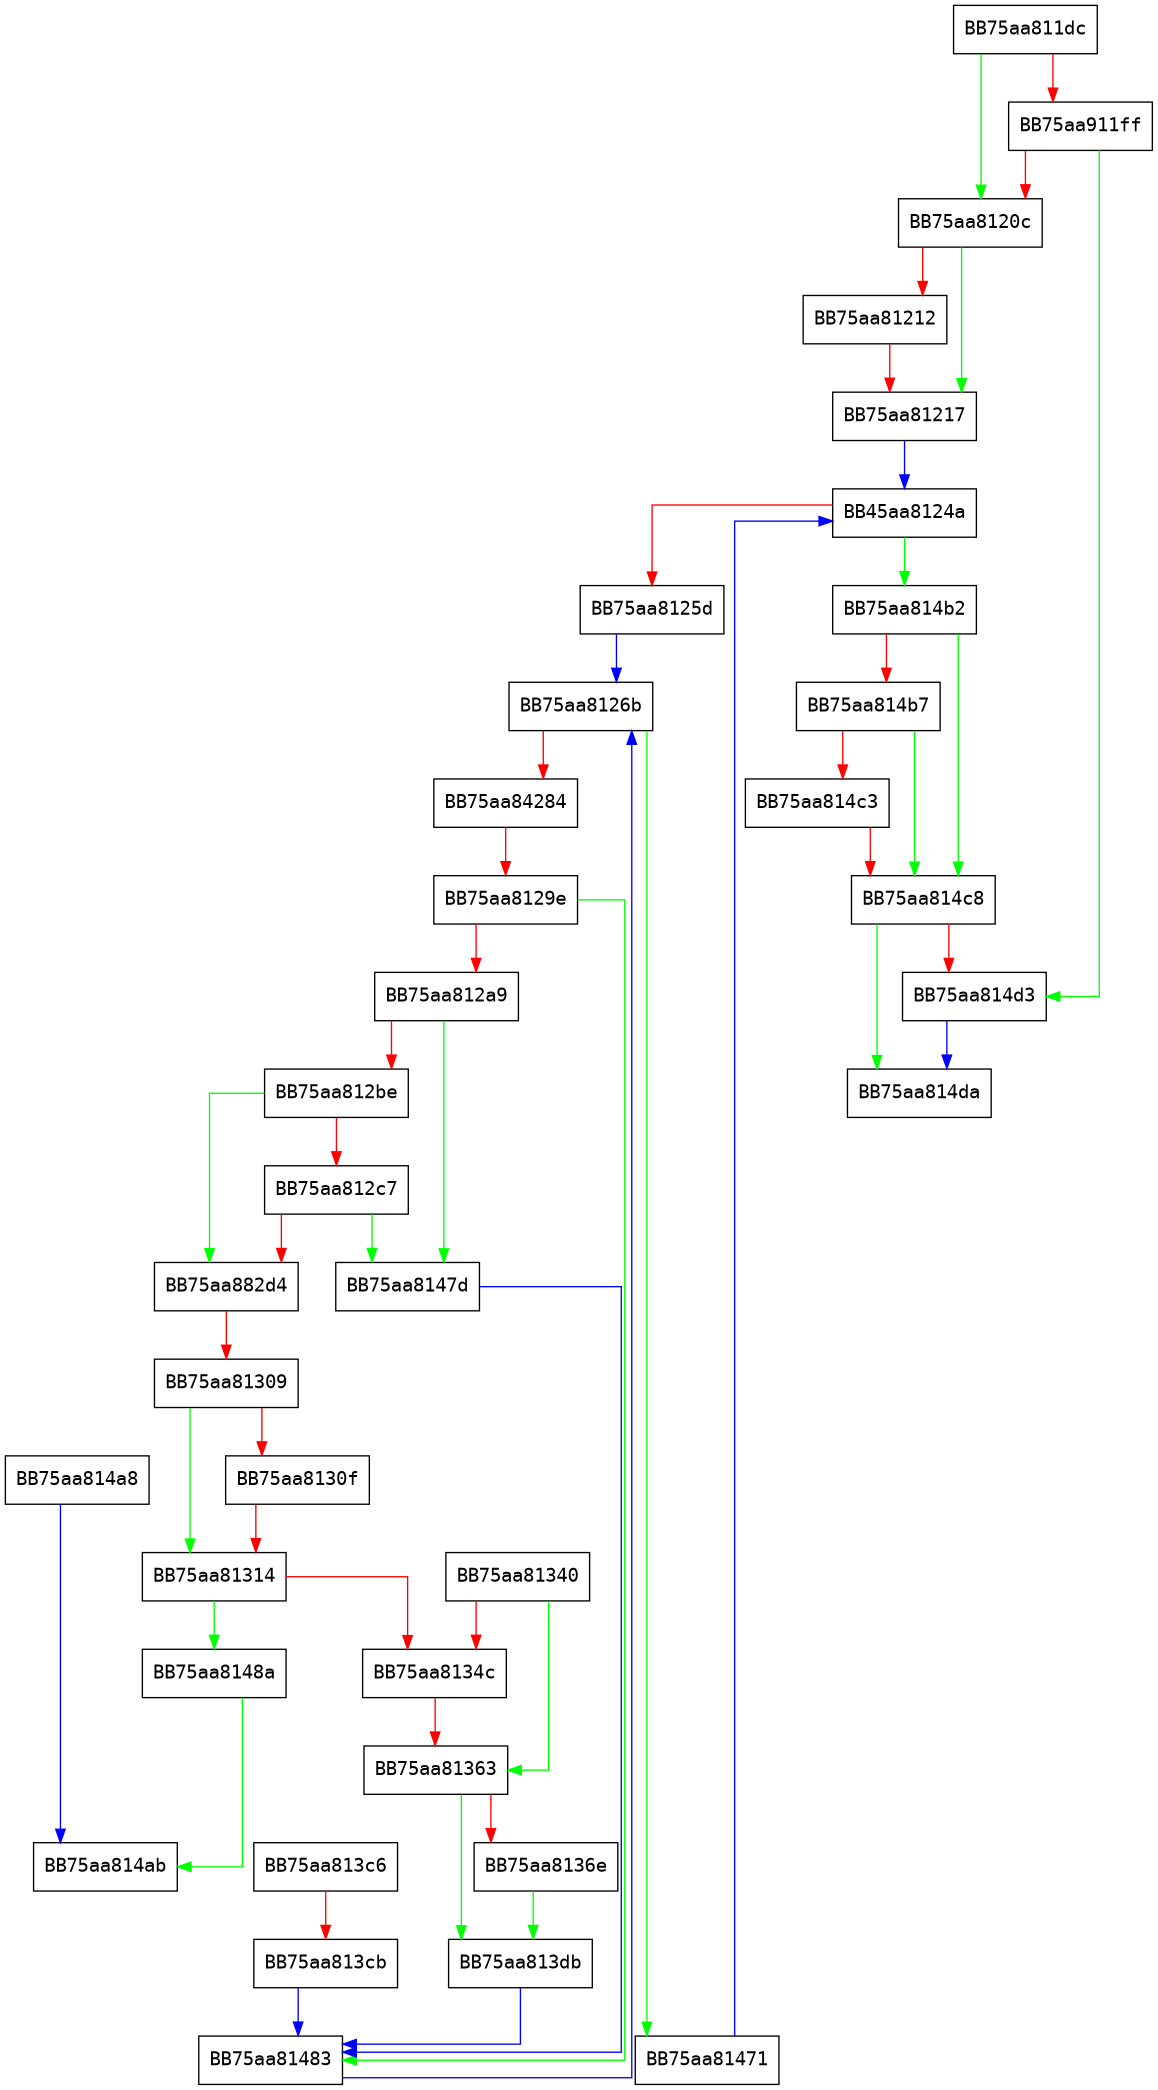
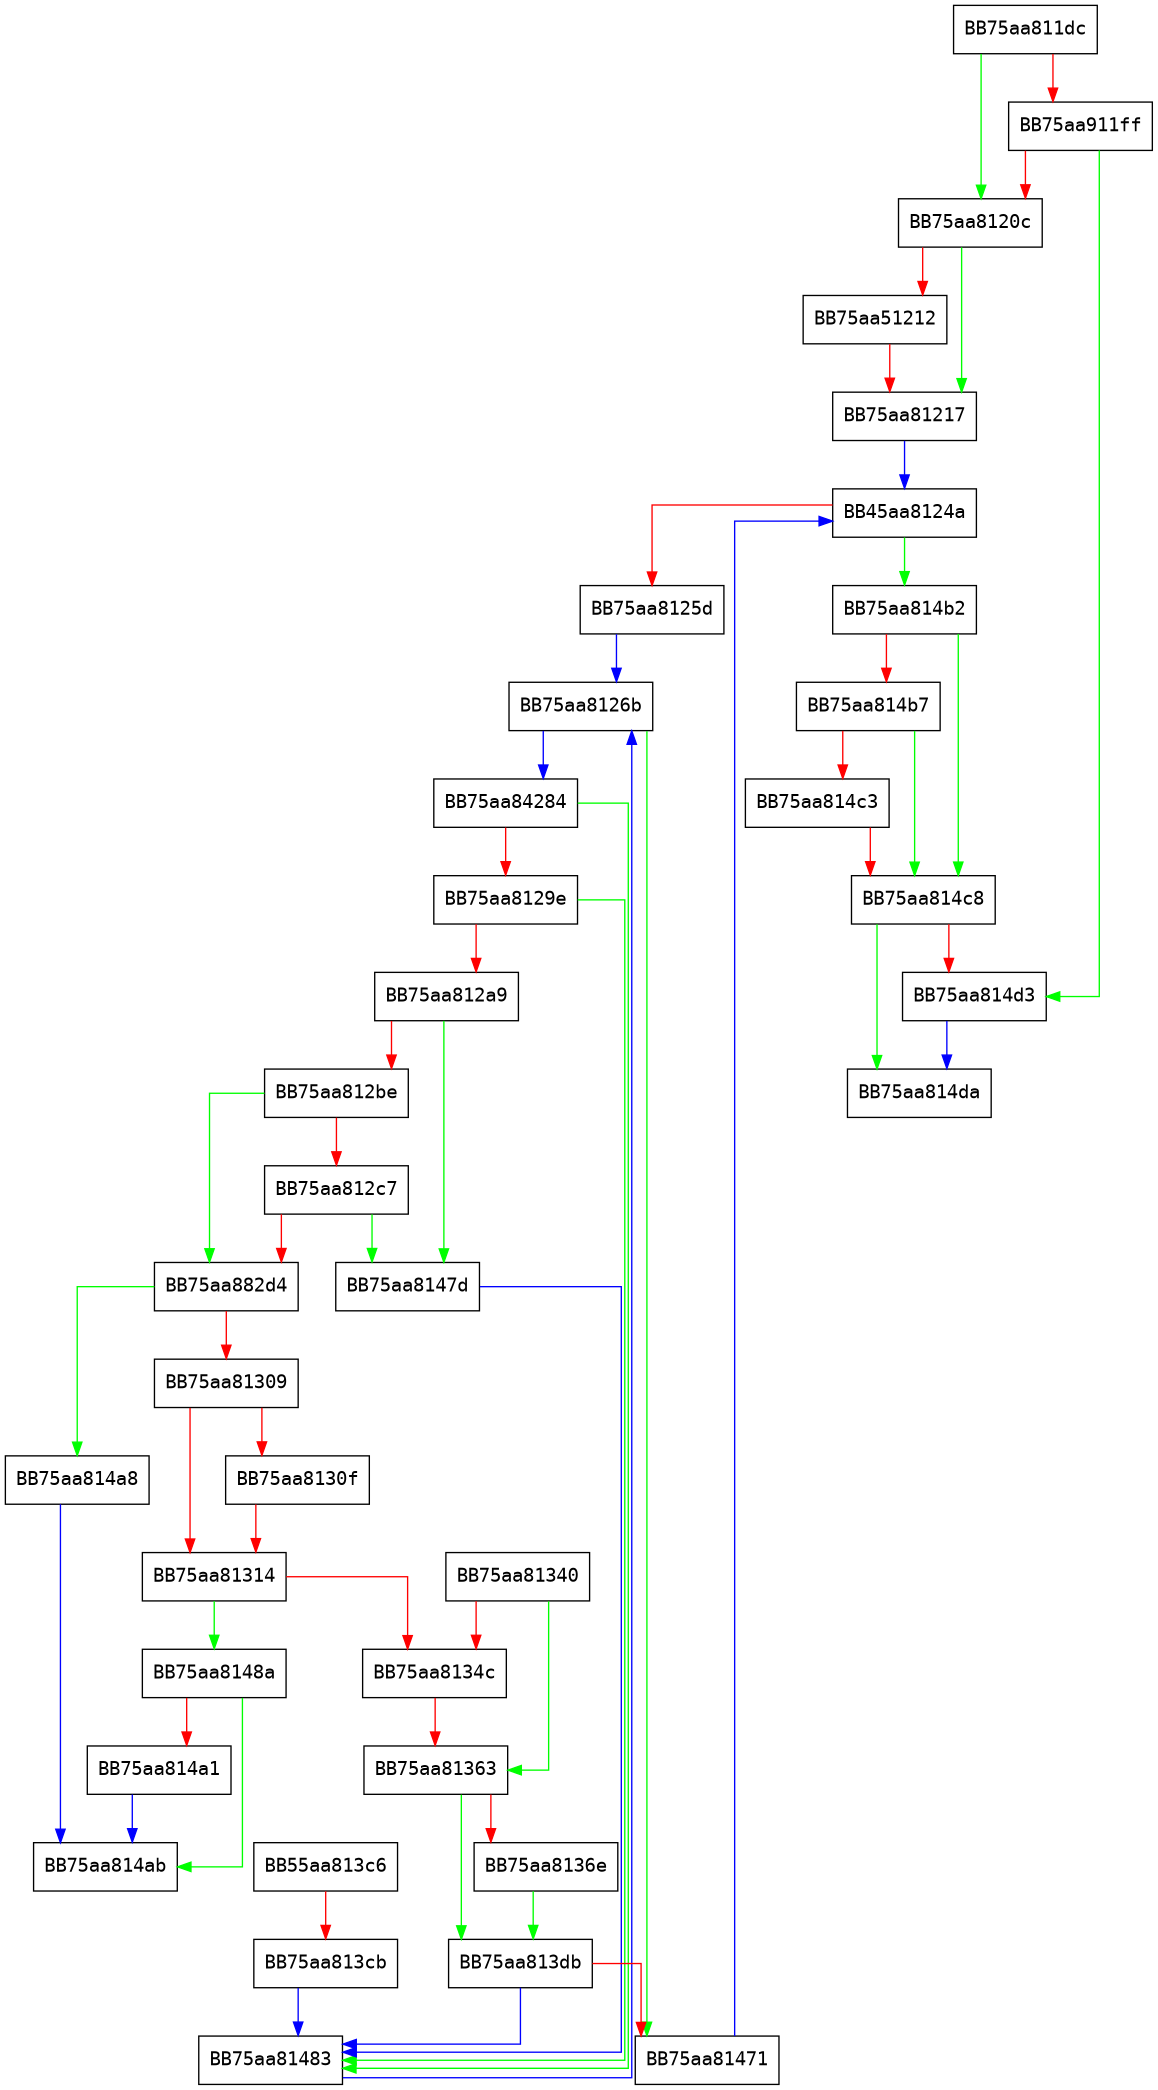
(875, 320) -> (875, 320)
(543, 748) -> (543, 748)
none -> (77, 1326)
(190, 1473) -> (190, 1473)
none -> (628, 1547)
none -> (159, 1770)
(326, 1867) -> (326, 1867)
none -> (641, 1969)
